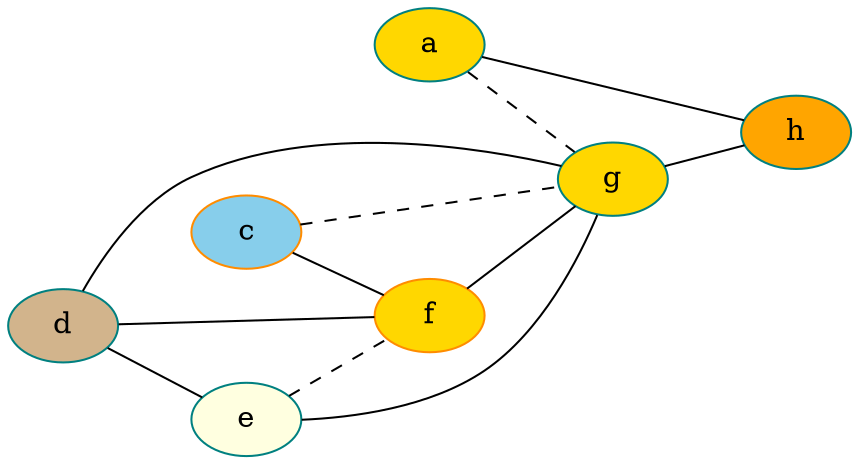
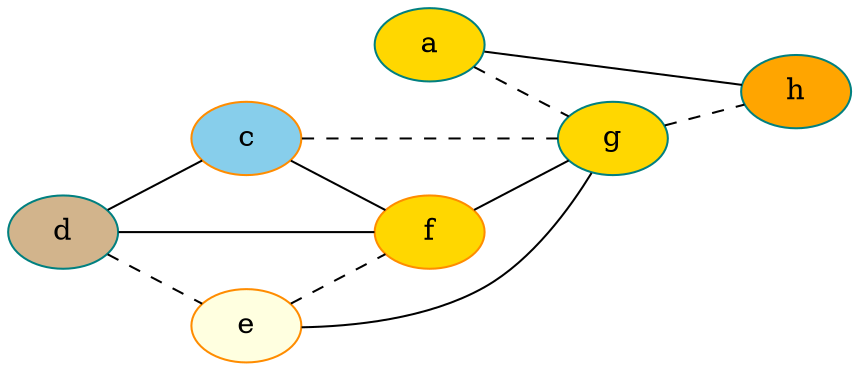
(295, 148) -> (155, 185)
(705, 156) -> (705, 115)
(155, 373) -> (155, 279)
(246, 419) -> (246, 326)
